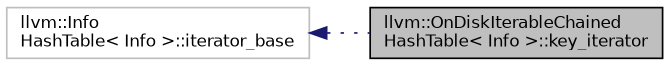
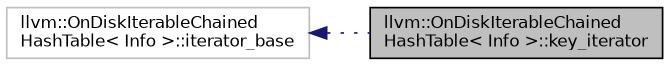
(158, 33) -> (158, 33)
